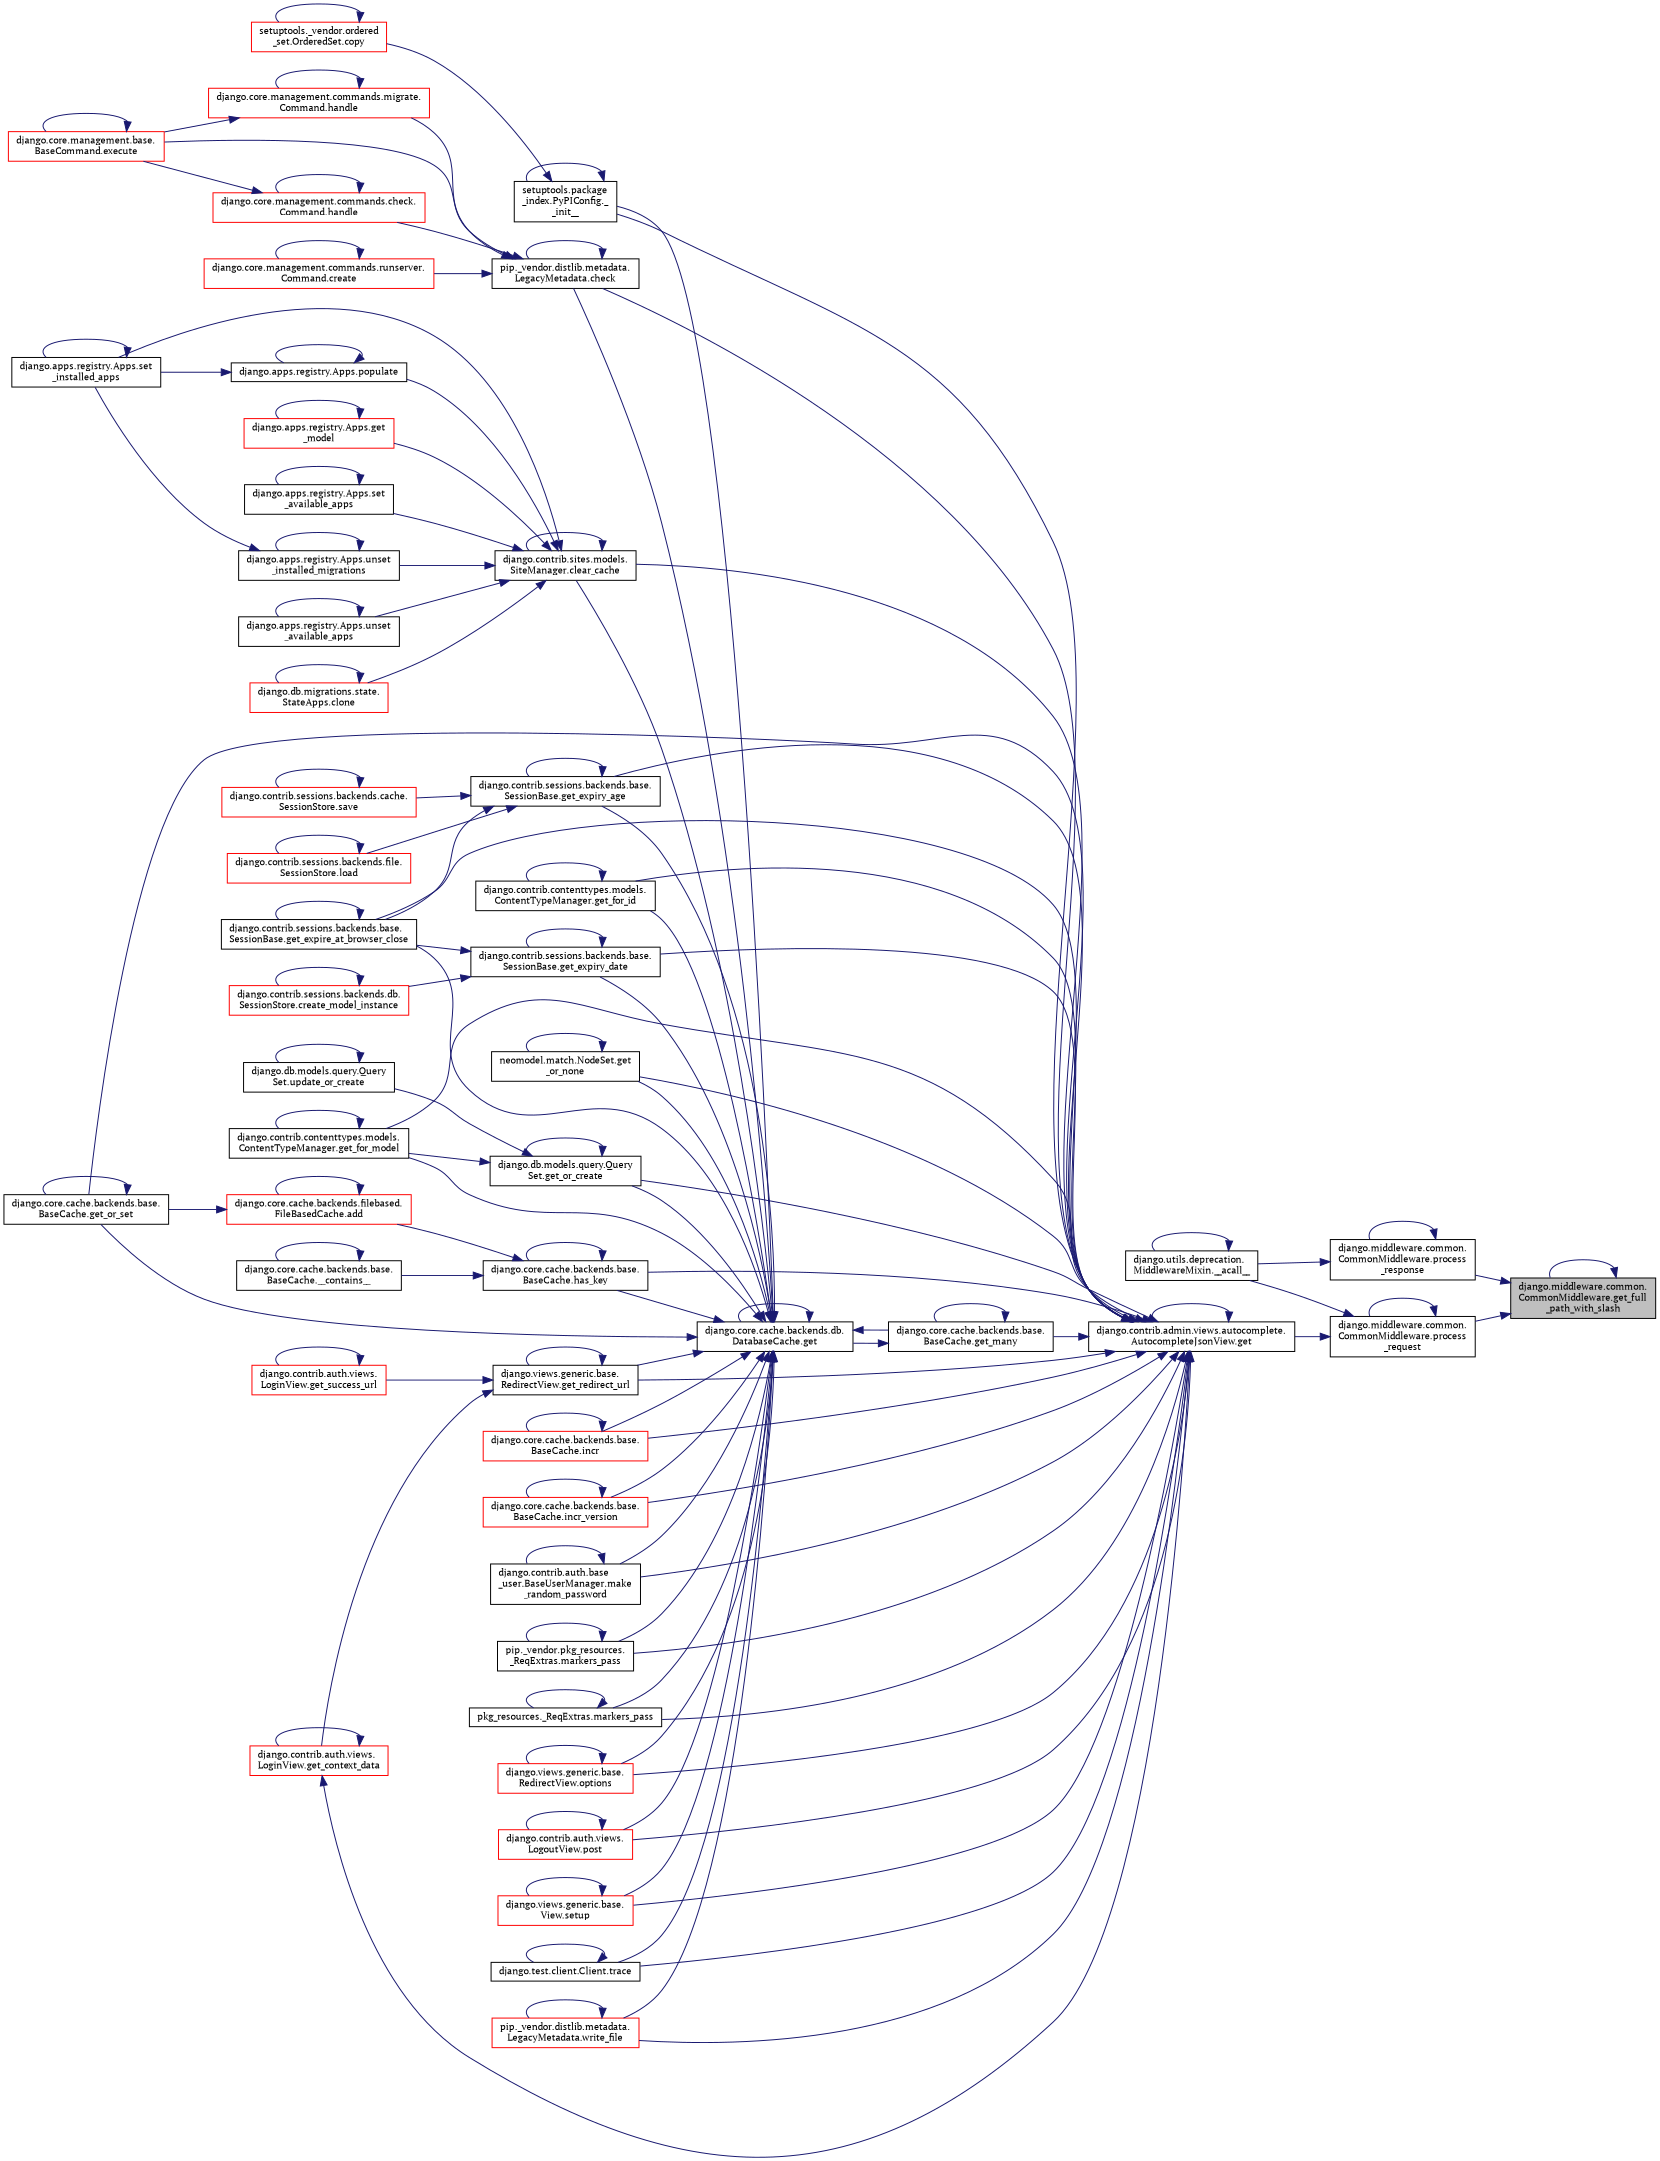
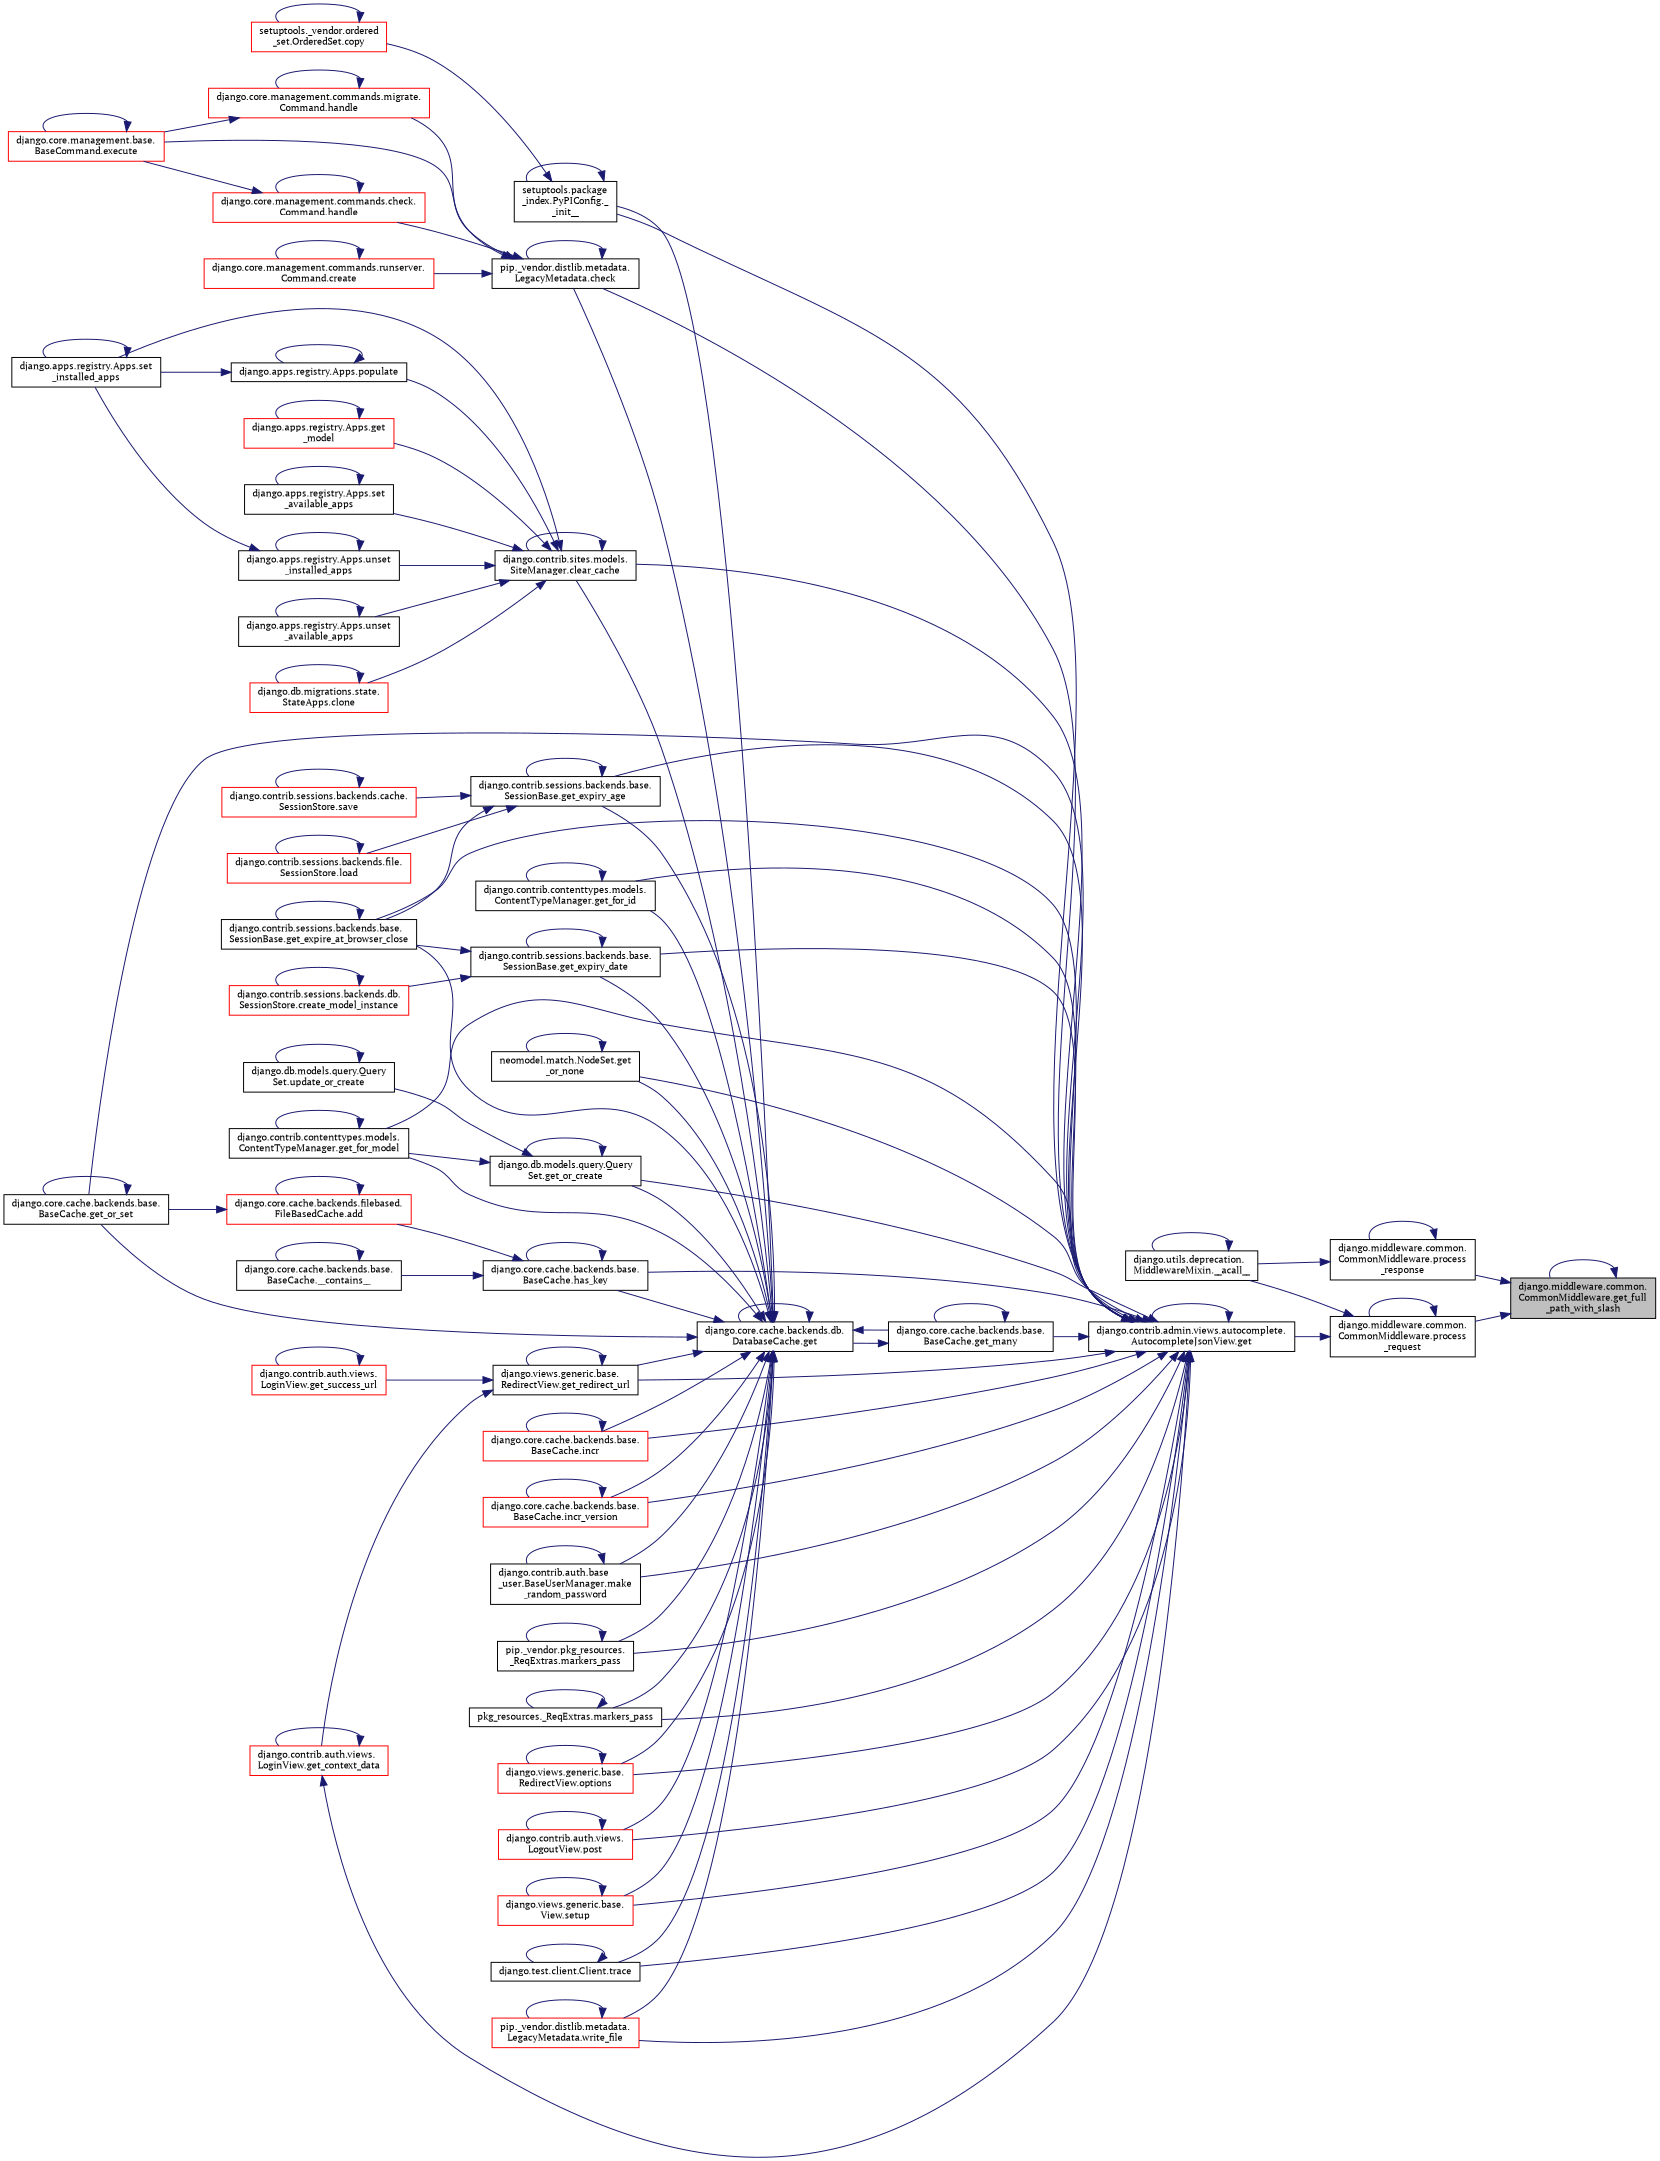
(319, 566) -> (319, 566)
